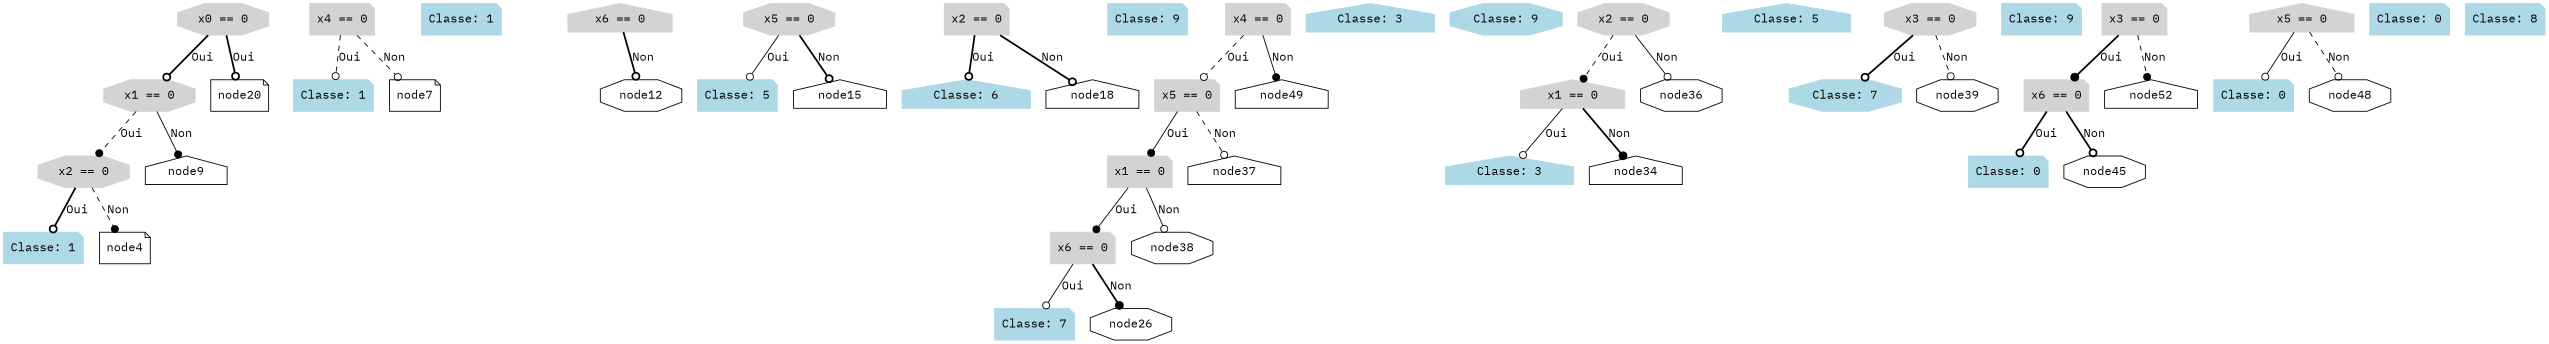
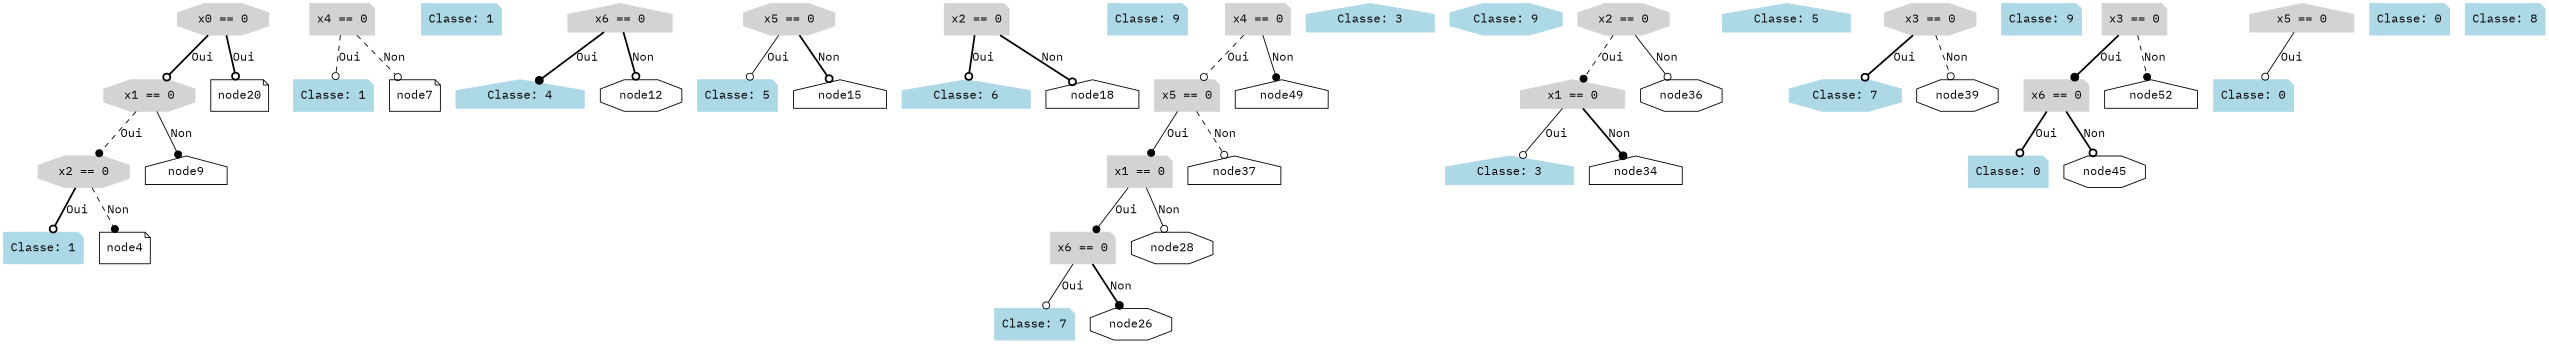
none -> (520, 96)
(2350, 96) -> none
(1172, 248) -> (1172, 248)
